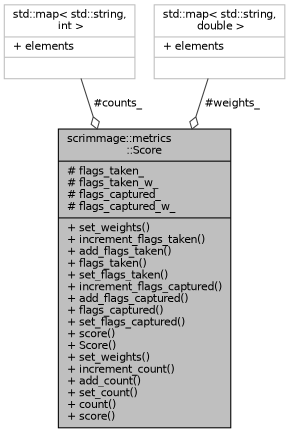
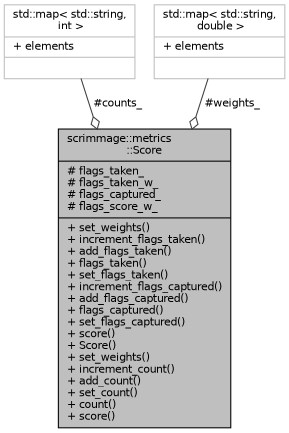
(122, 207) -> (112, 207)
